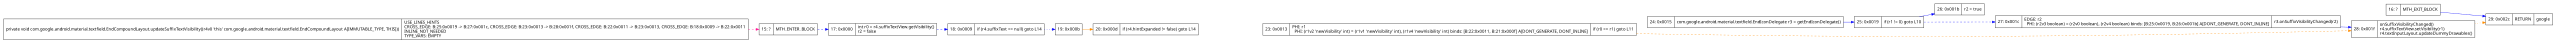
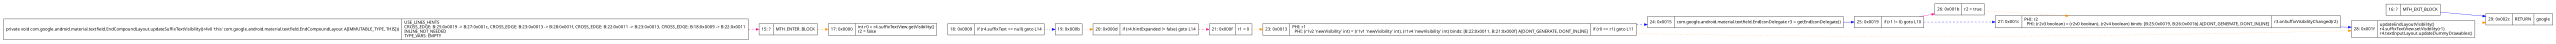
none -> (2025, 13)
(1926, 16) -> (1926, 16)
(2034, 19) -> (2032, 19)
(2407, 24) -> (2407, 24)
none -> (1640, 25)
(821, 29) -> (821, 29)
(941, 29) -> none
(1086, 29) -> (1086, 29)
none -> (1231, 29)
(1992, 36) -> (1992, 36)
